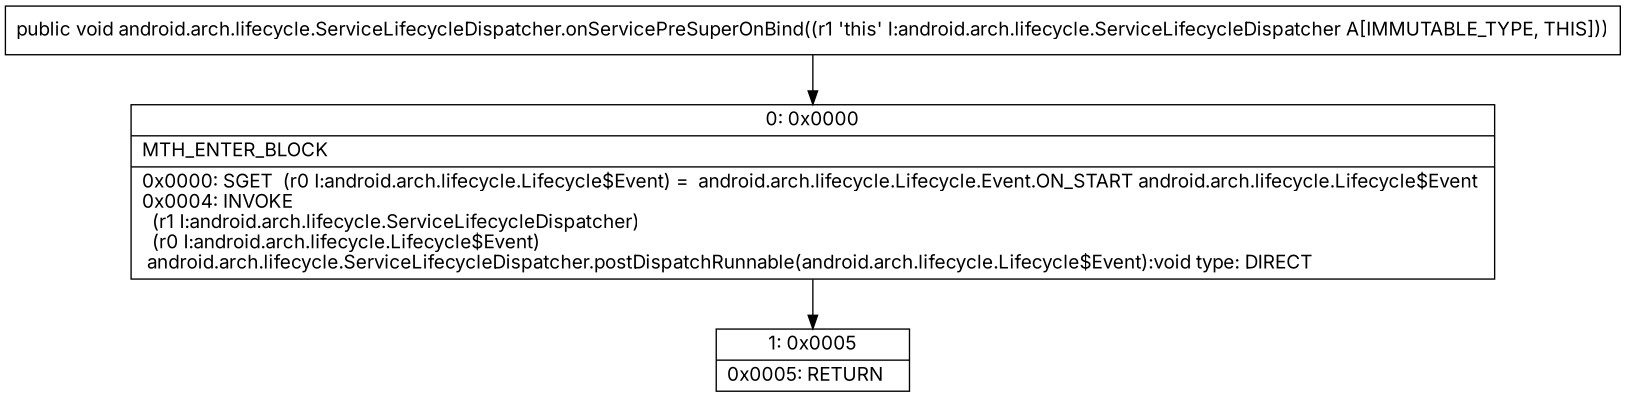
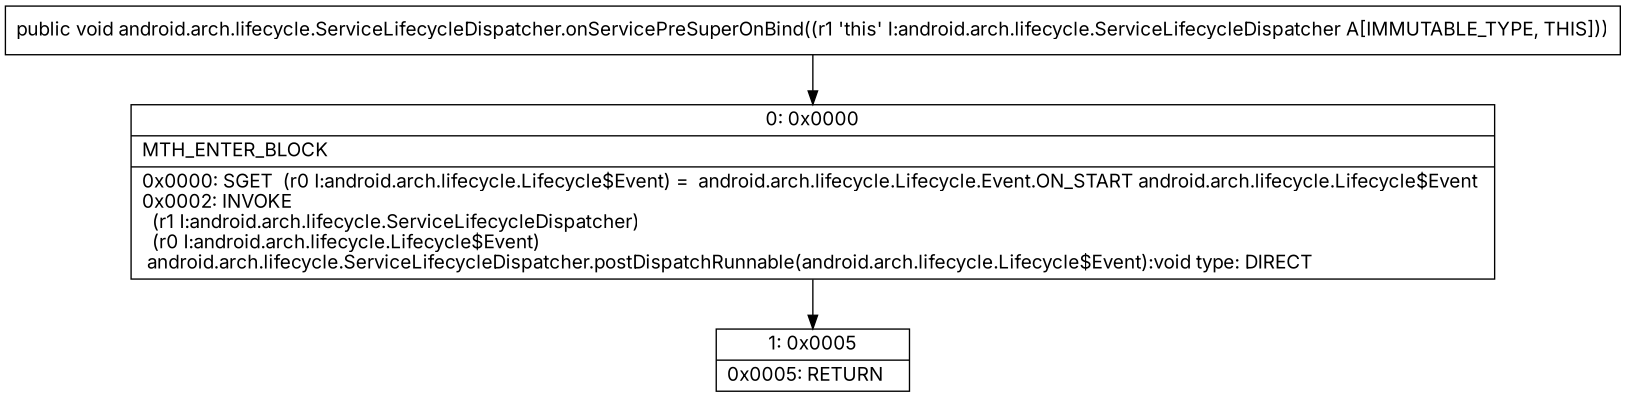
(223, 202) -> (222, 202)
